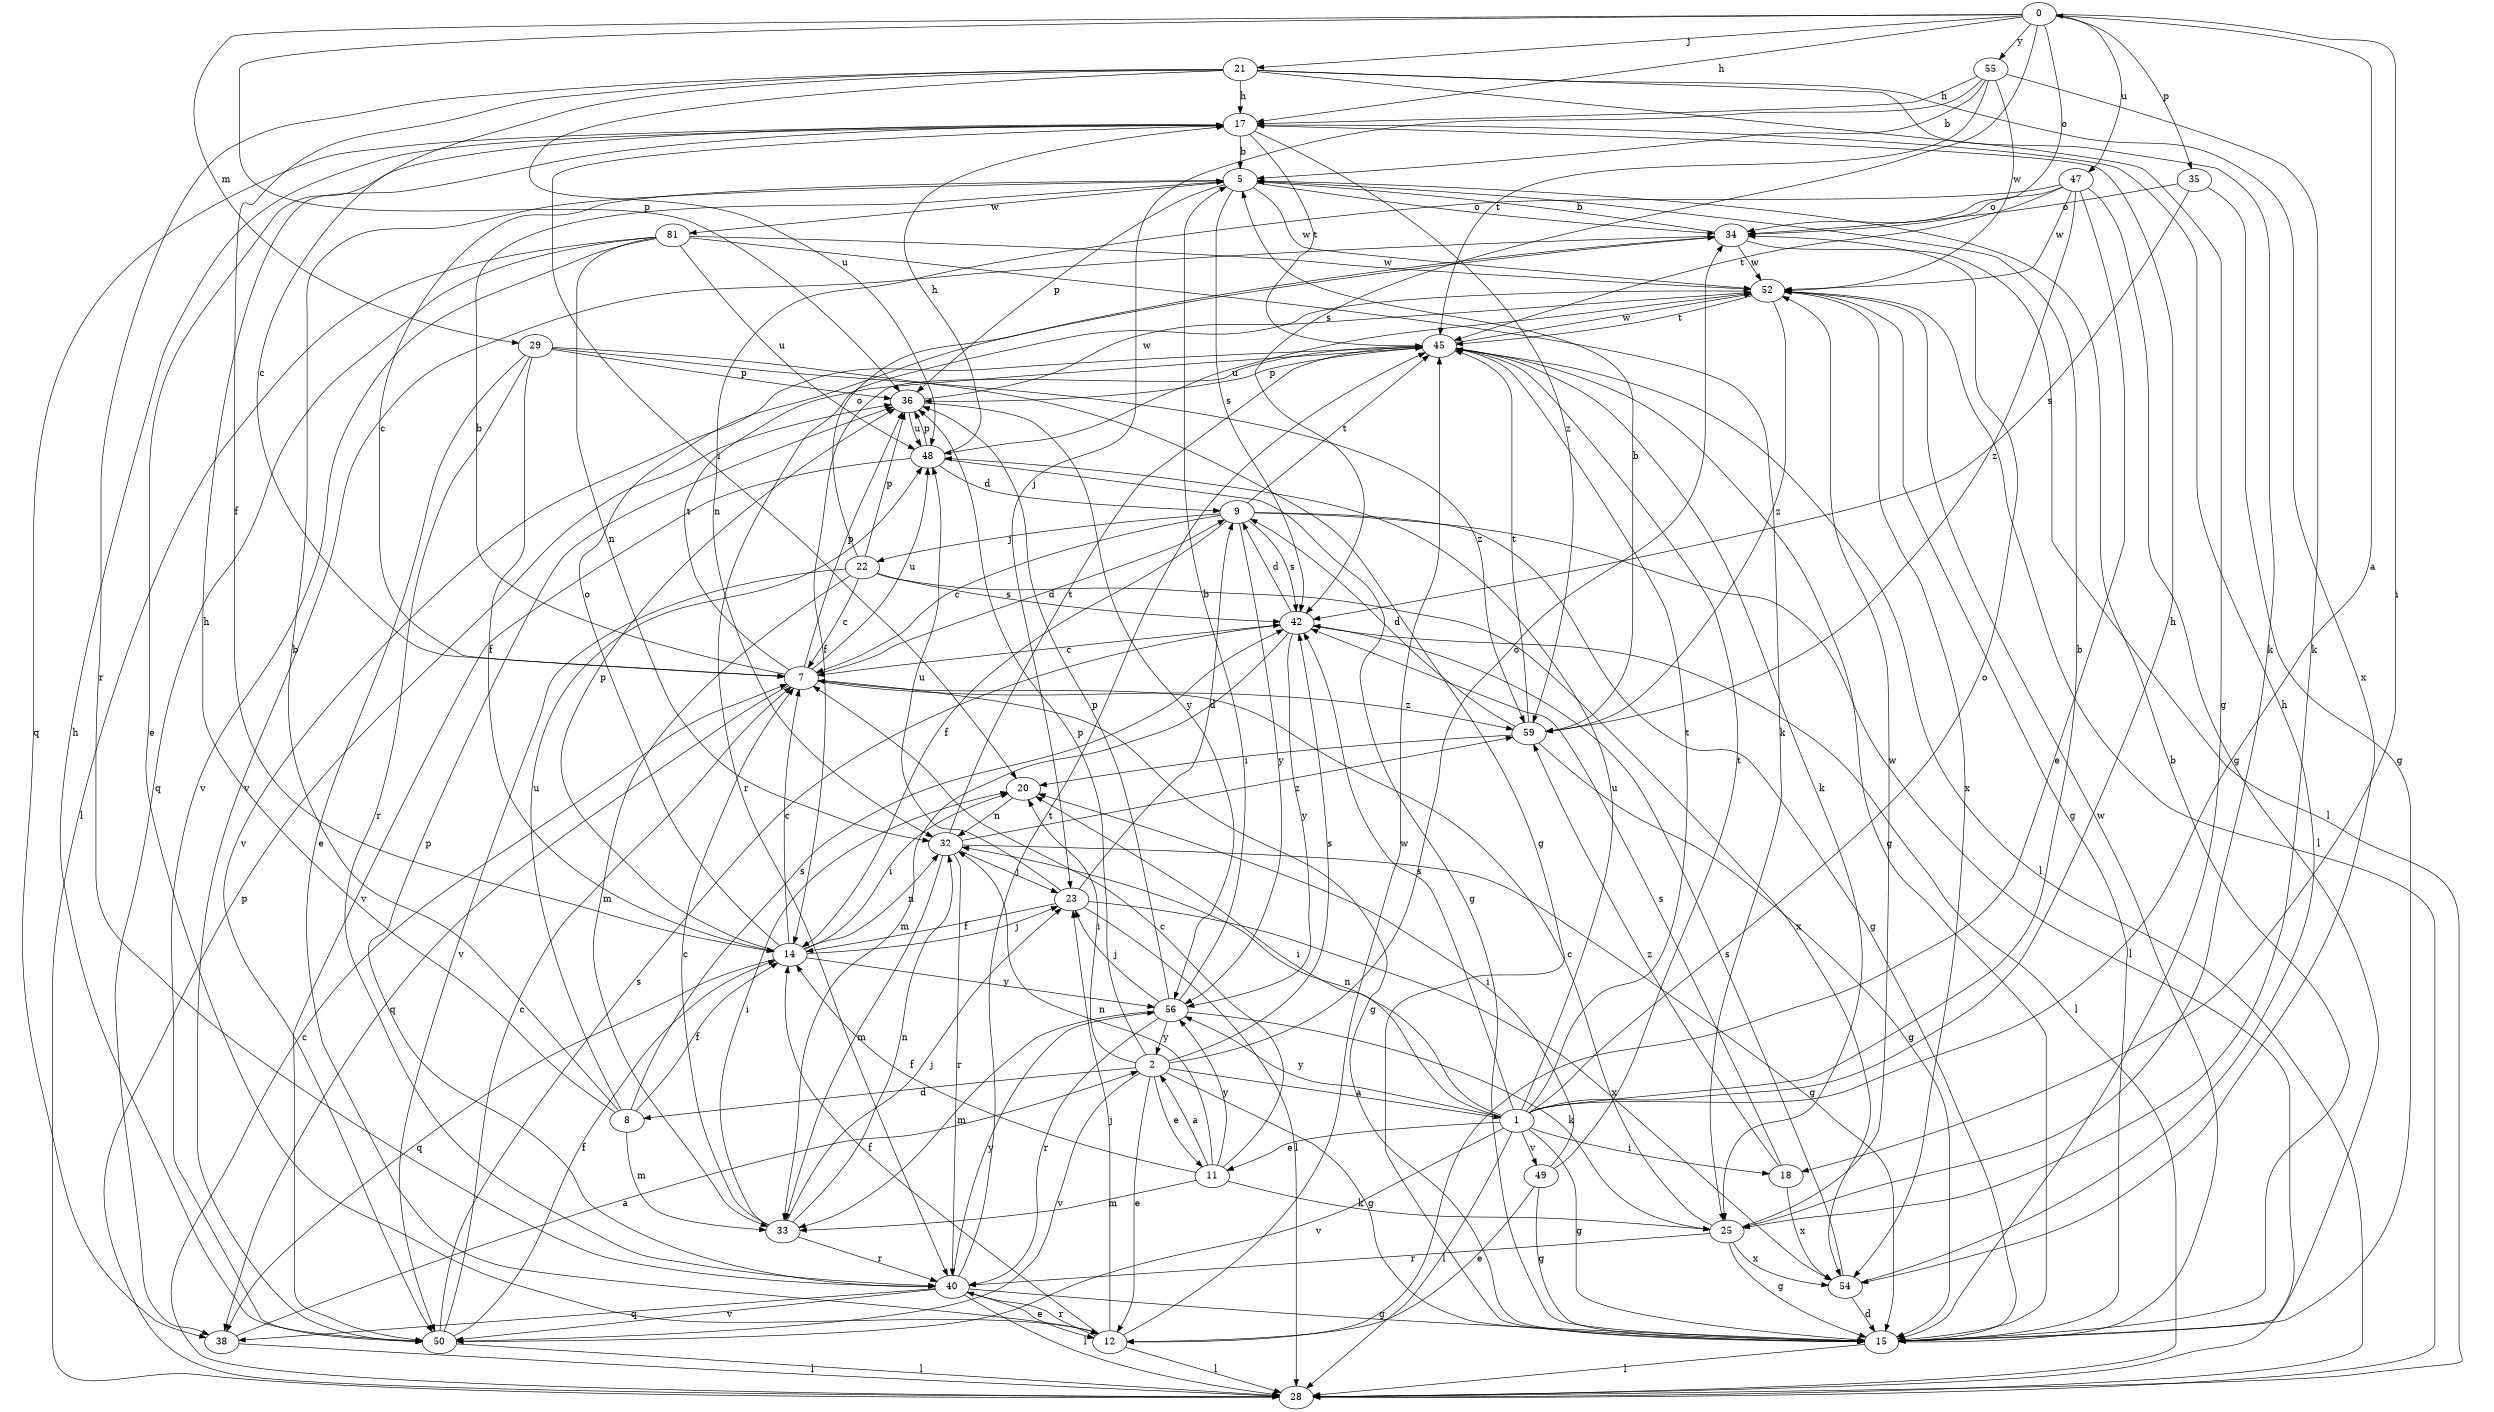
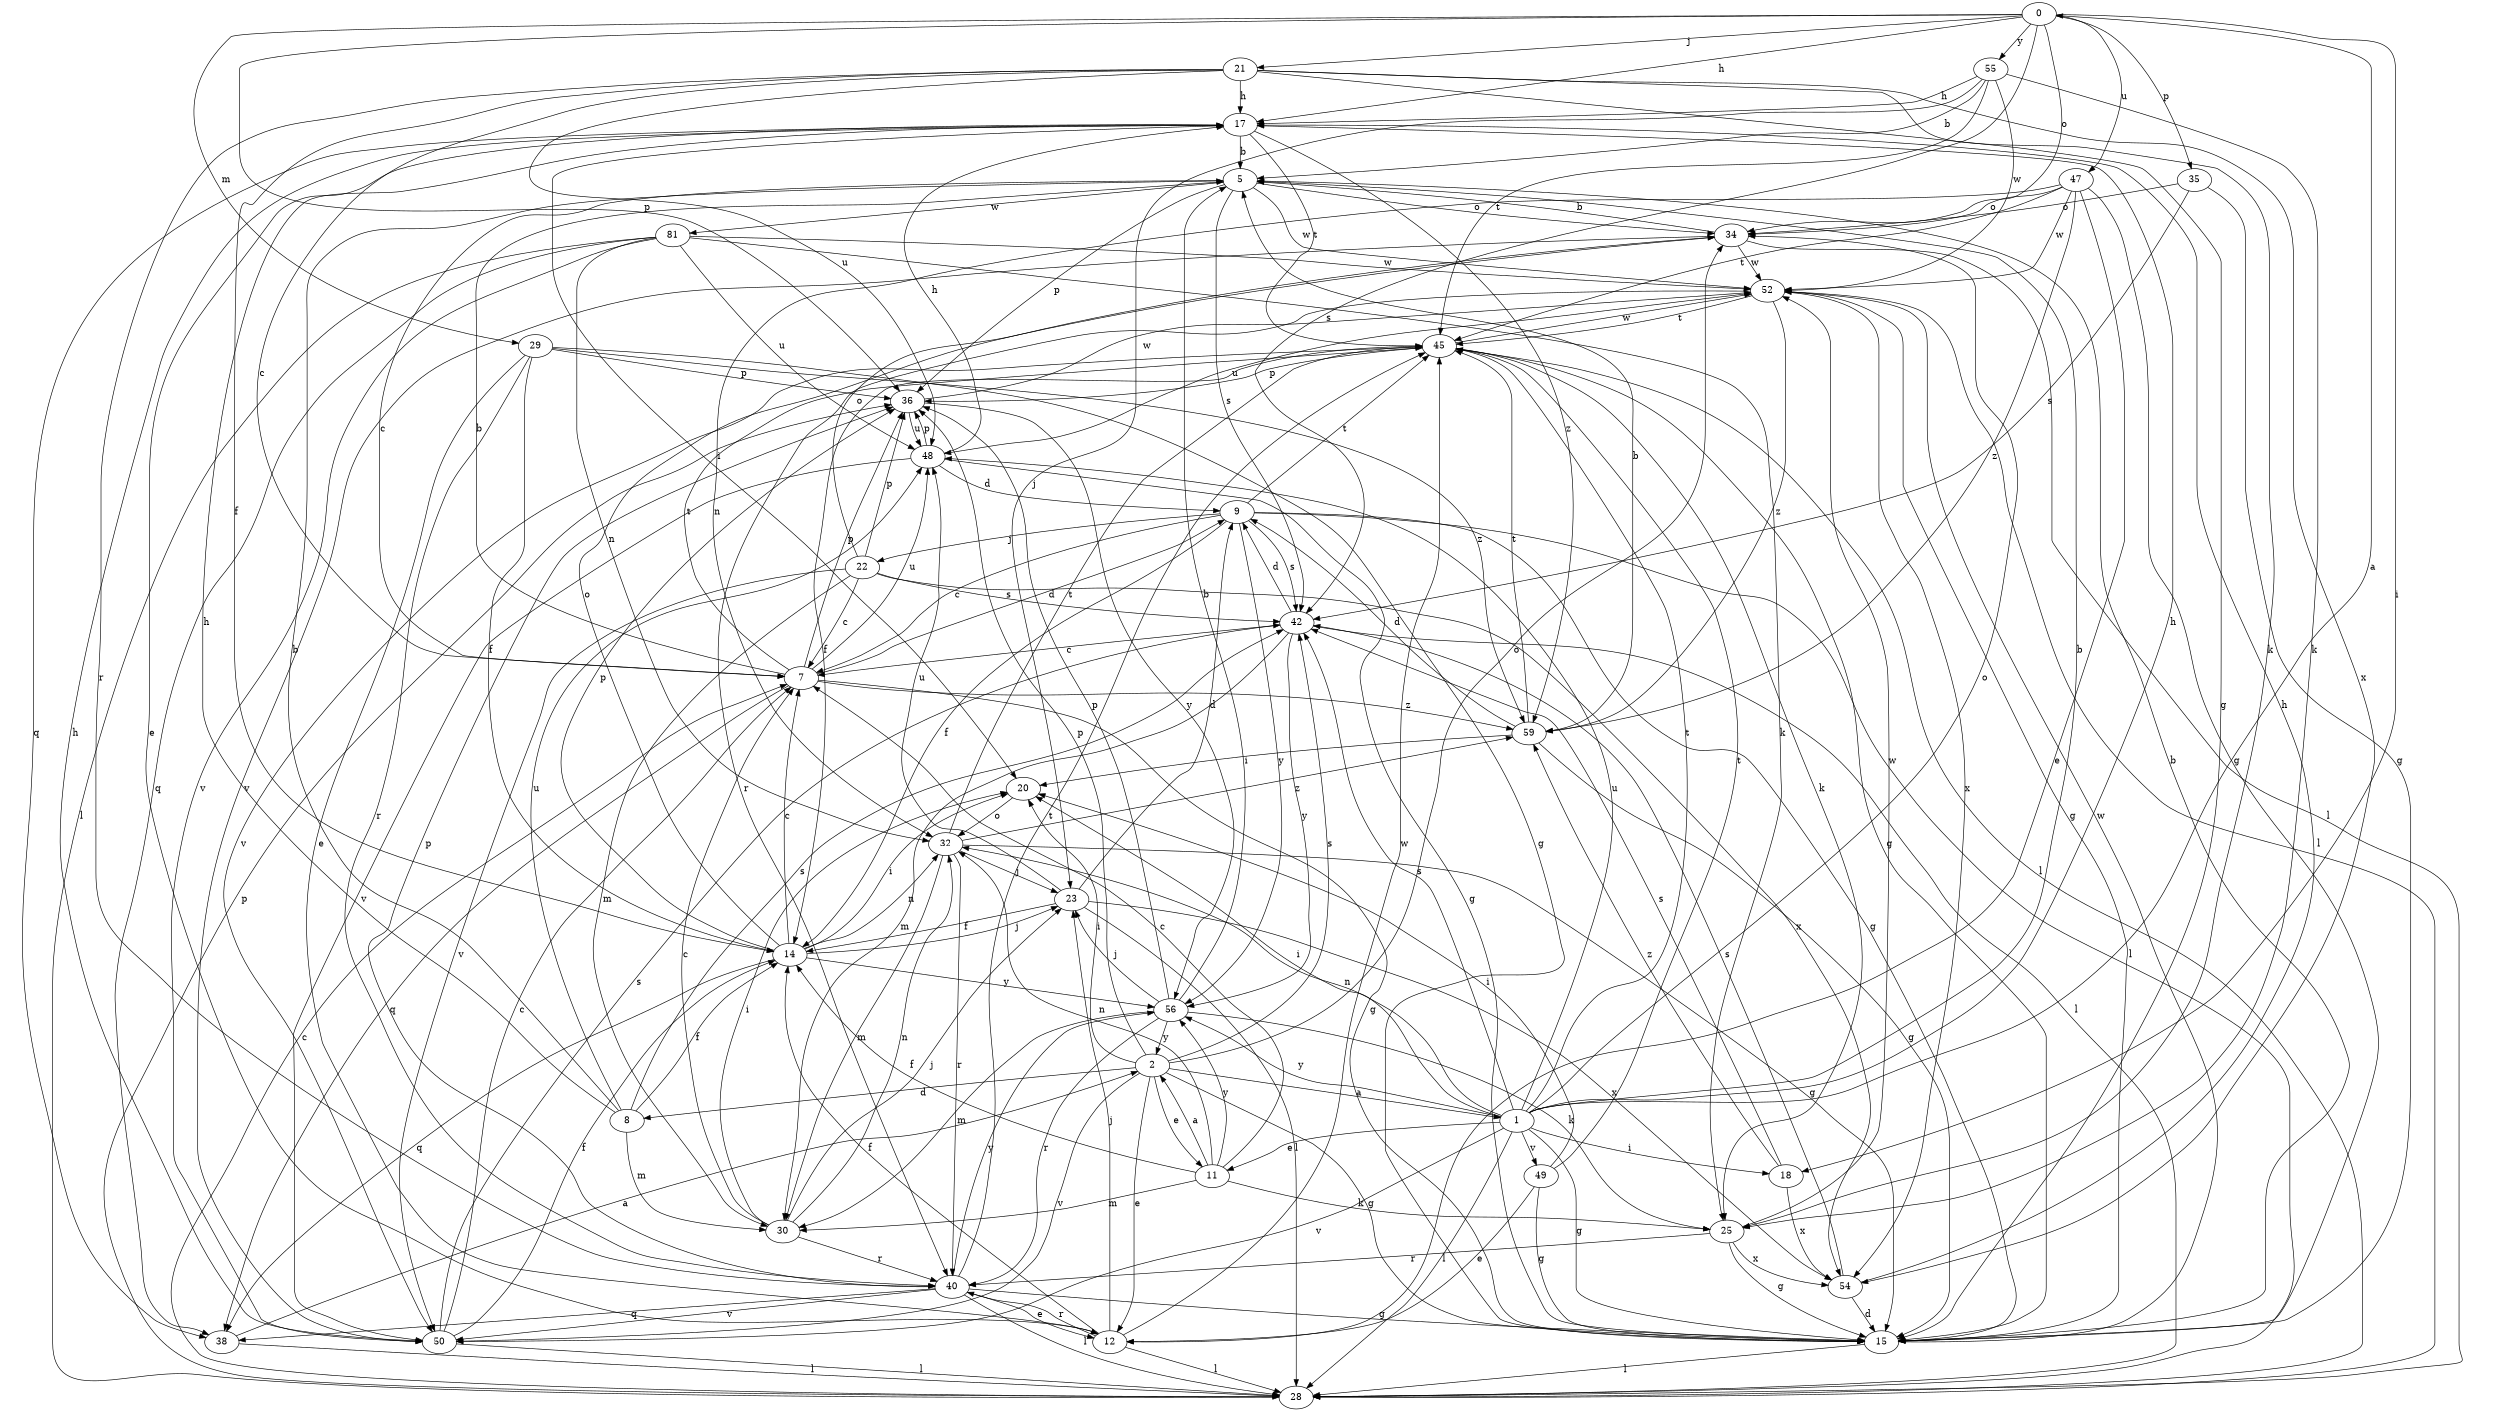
(1378, 782) -> none
(997, 816) -> (997, 816)
(783, 1232) -> (783, 1232)
